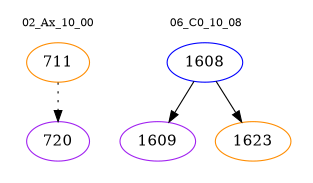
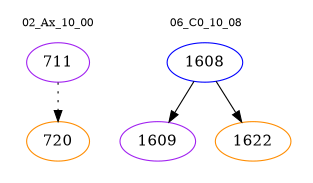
(58, 62) -> (58, 62)
(58, 141) -> (58, 141)
(253, 141) -> (253, 141)
